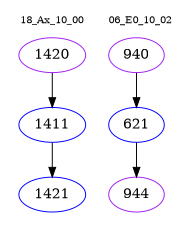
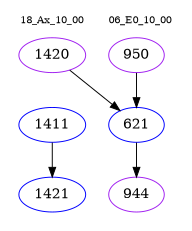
(140, 21) -> (140, 21)
(136, 55) -> (136, 55)
(52, 85) -> (87, 84)
